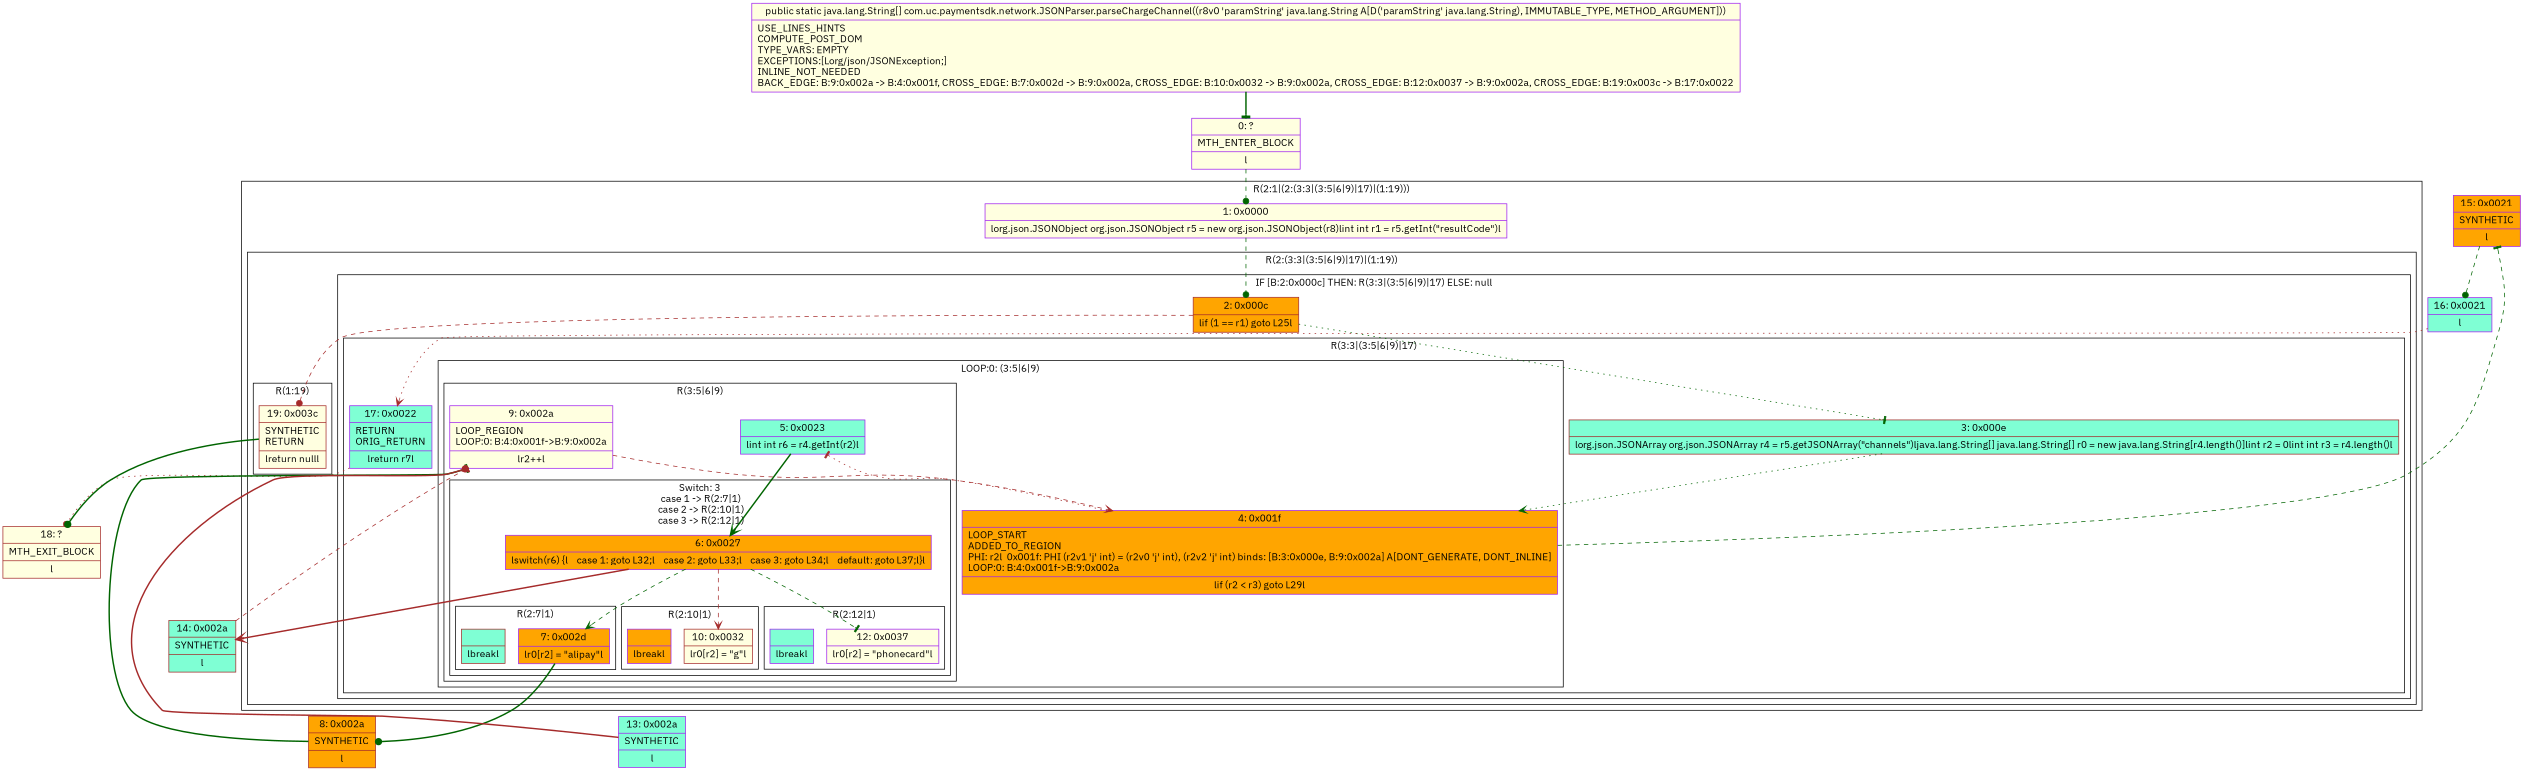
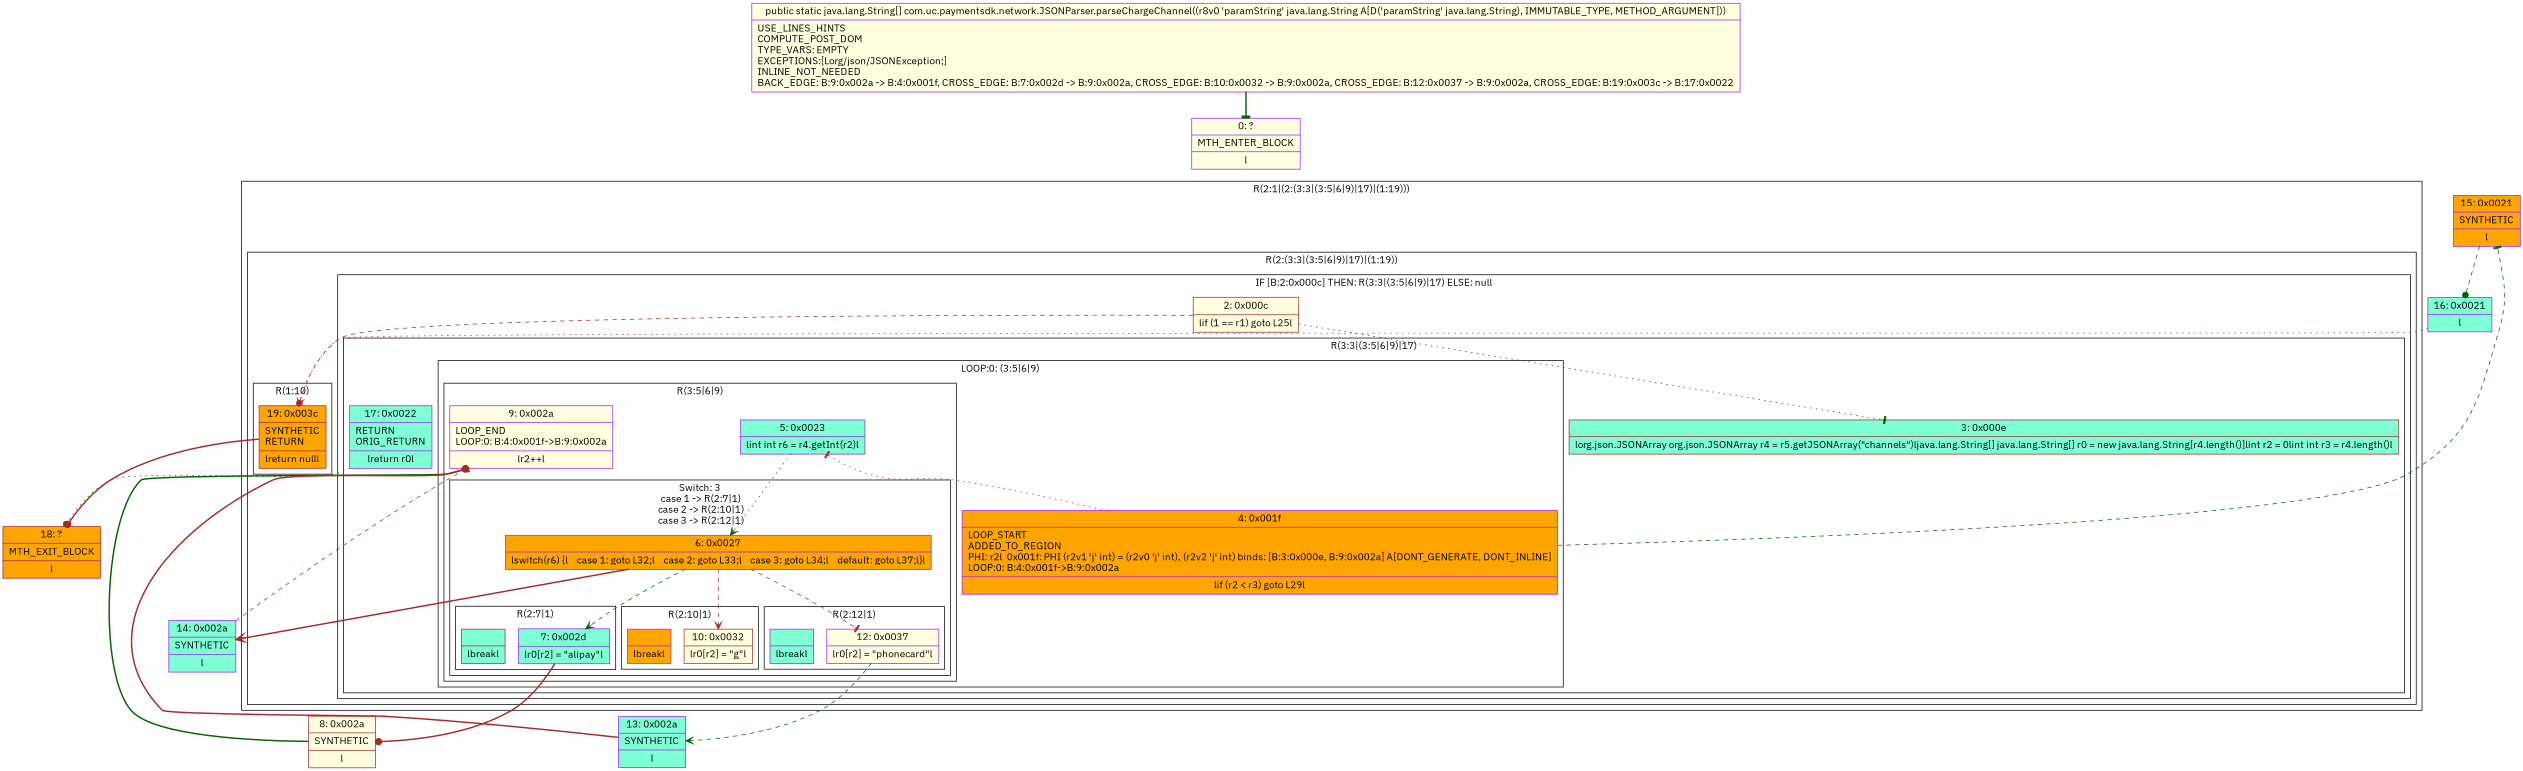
(1246, 221) -> none
(1246, 315) -> (1246, 315)
(1397, 333) -> (1401, 333)
(293, 392) -> (293, 392)
(490, 431) -> (481, 431)
(293, 437) -> (293, 437)
(391, 459) -> (391, 459)
(154, 460) -> (154, 460)
(748, 475) -> none
(133, 477) -> (133, 477)
(1704, 482) -> none
(763, 492) -> (763, 492)
(120, 524) -> (120, 524)
(52, 552) -> (52, 552)
(804, 597) -> (804, 597)
(202, 646) -> (202, 646)
(564, 646) -> (564, 646)
none -> (792, 722)
(470, 728) -> (470, 728)
(342, 742) -> (342, 742)
